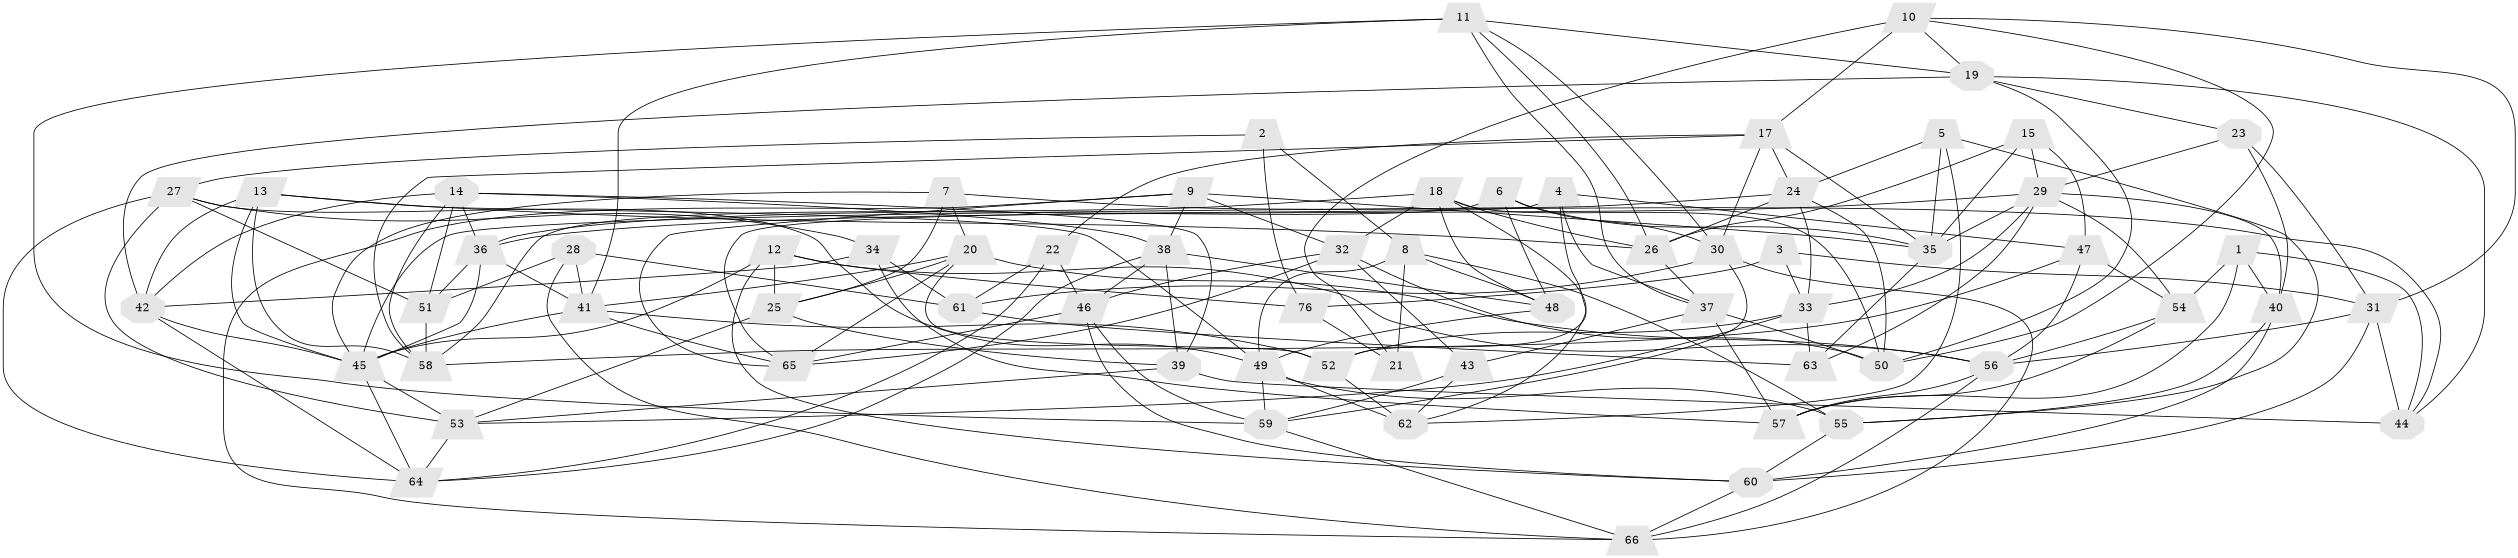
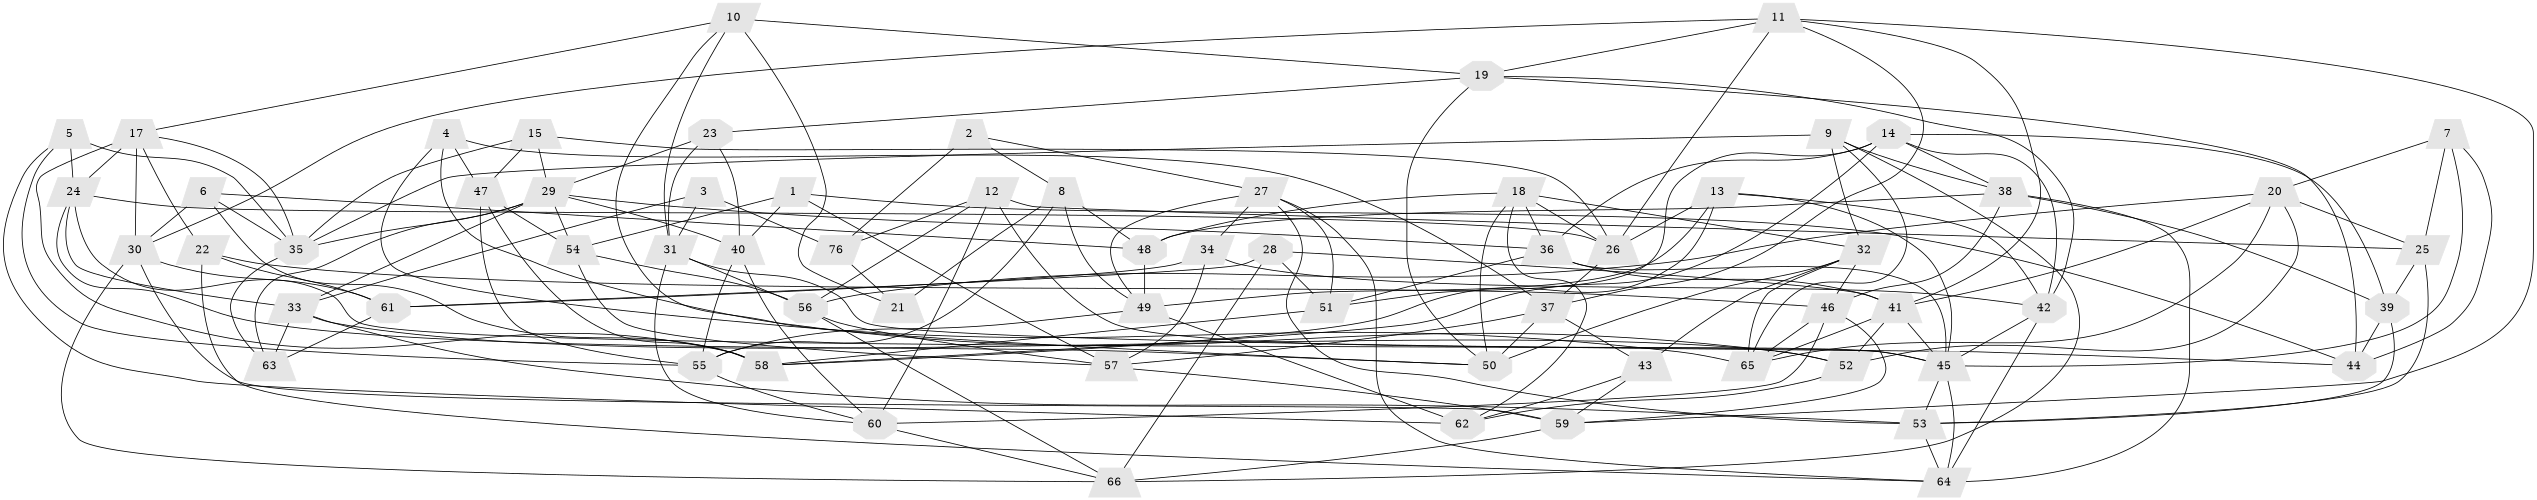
(2054, 318) -> (515, 324)
(1263, 388) -> (1338, 390)
